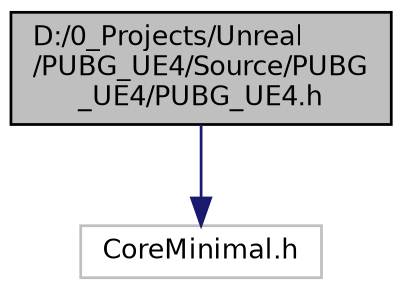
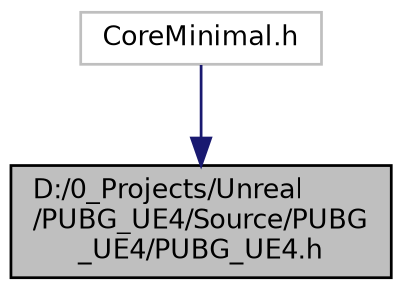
(201, 161) -> (201, 101)
